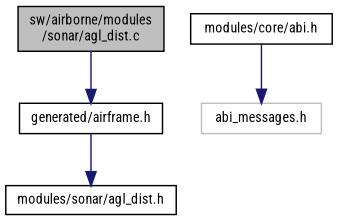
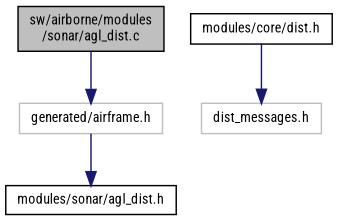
(261, 29) -> (261, 29)
(91, 118) -> (91, 118)
(261, 118) -> (261, 118)
